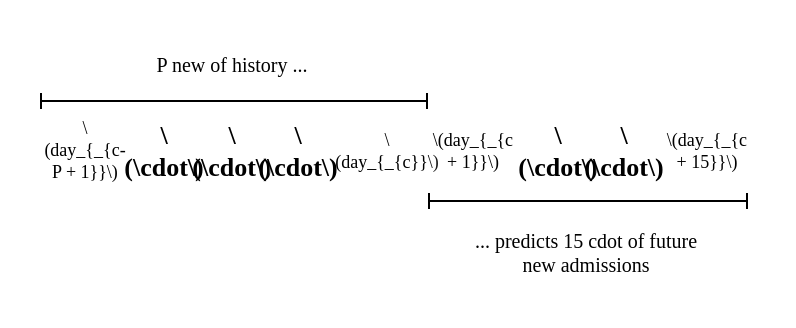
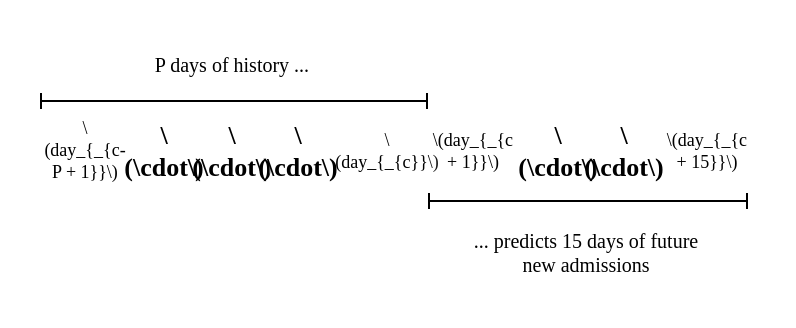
(233, 65) -> (233, 65)
(587, 253) -> (587, 253)
